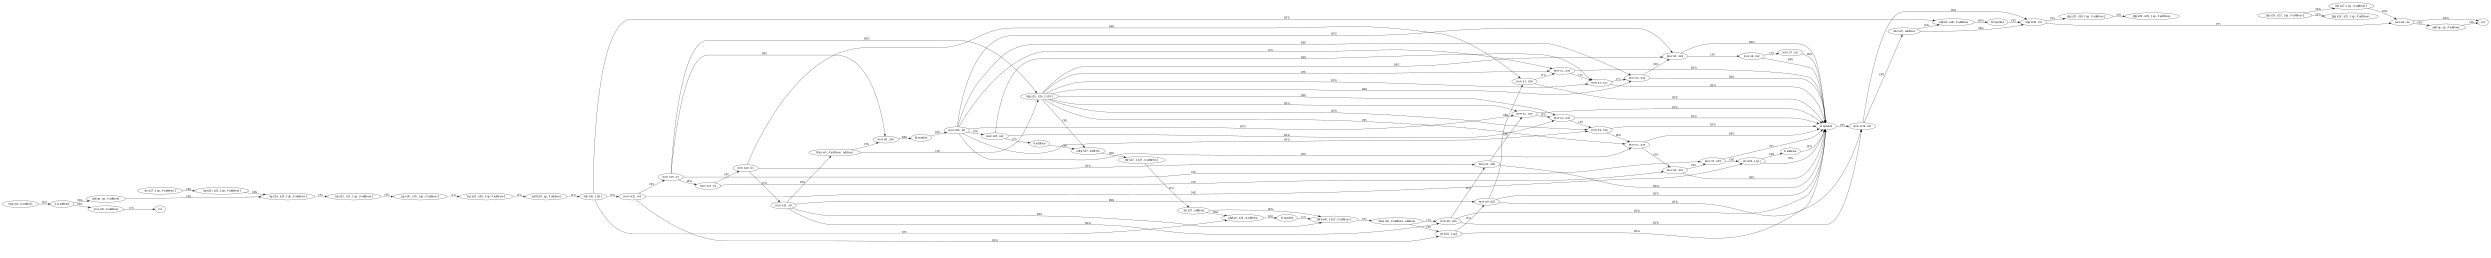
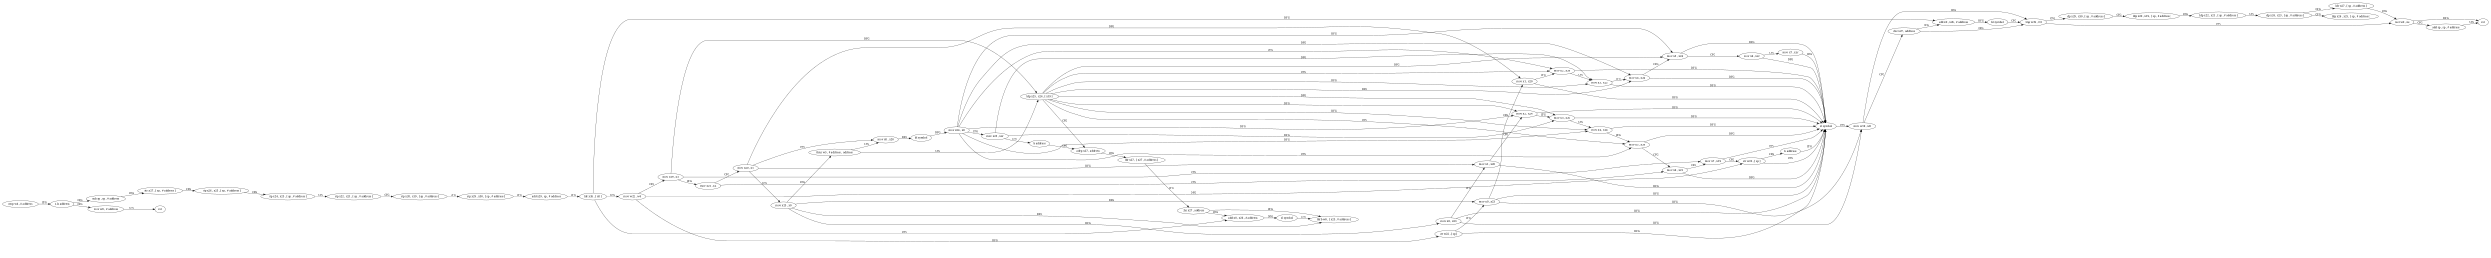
none -> (2219, 15)
(758, 55) -> (811, 147)
(192, 198) -> (131, 195)
(1397, 221) -> none
